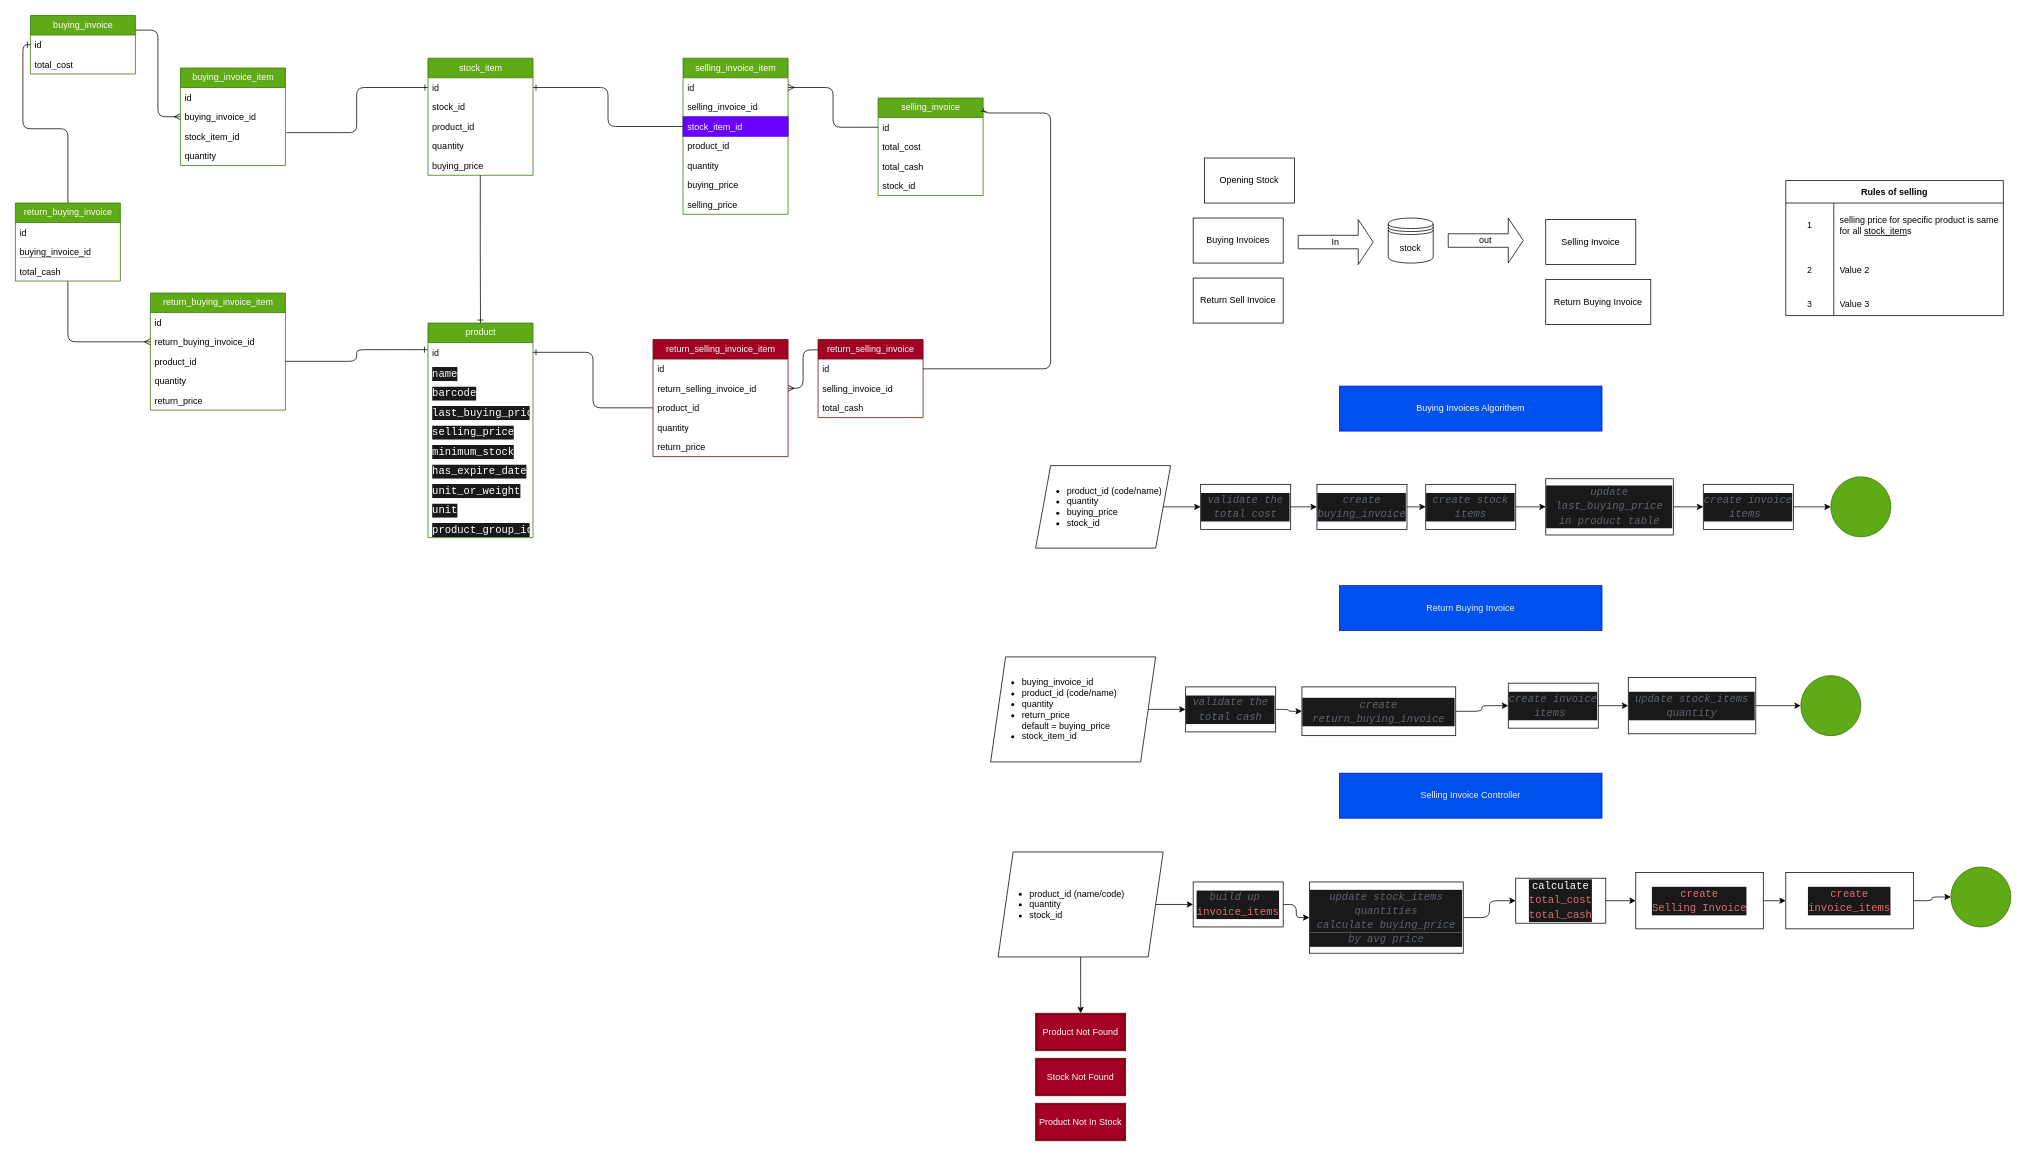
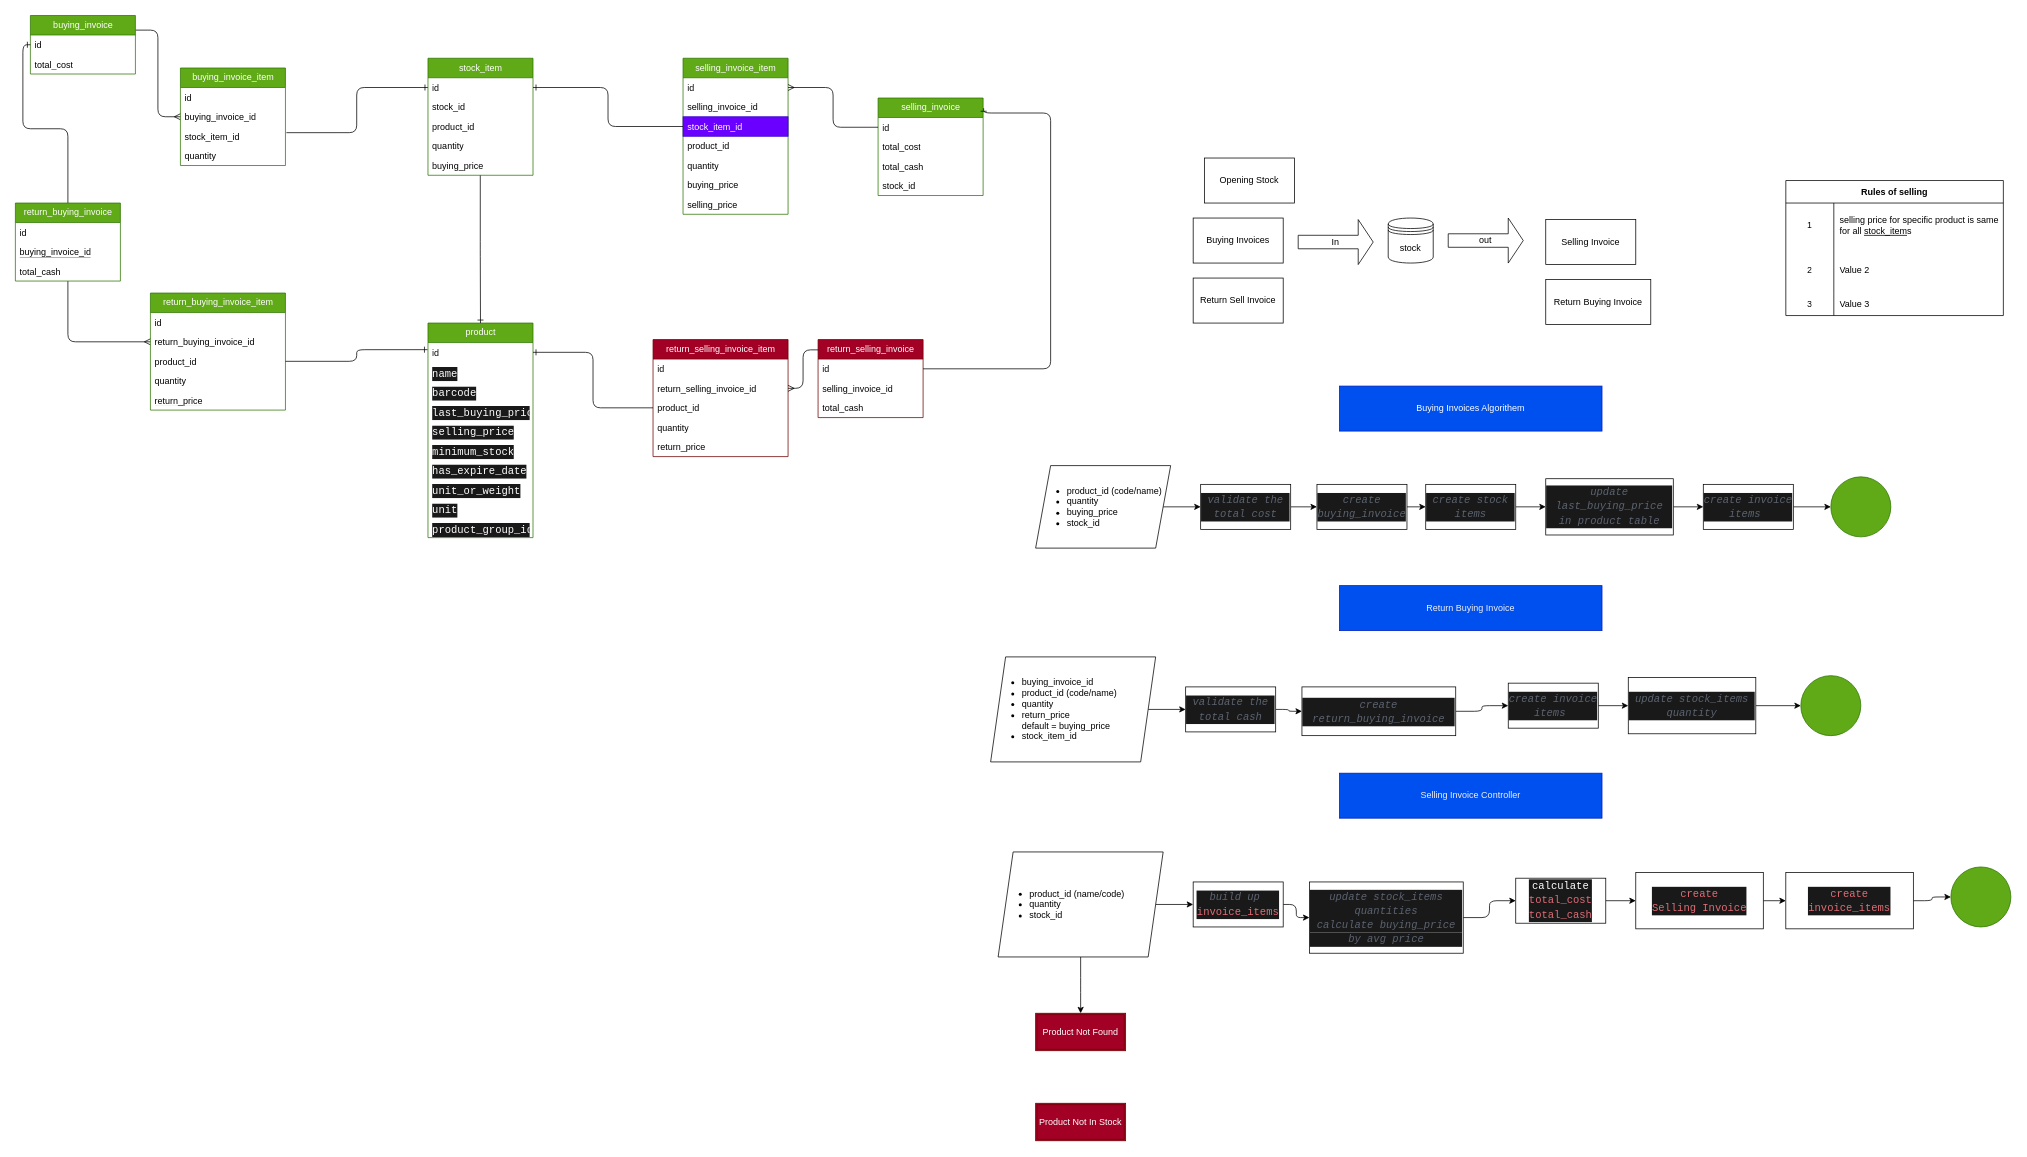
(1080, 1077) -> none
